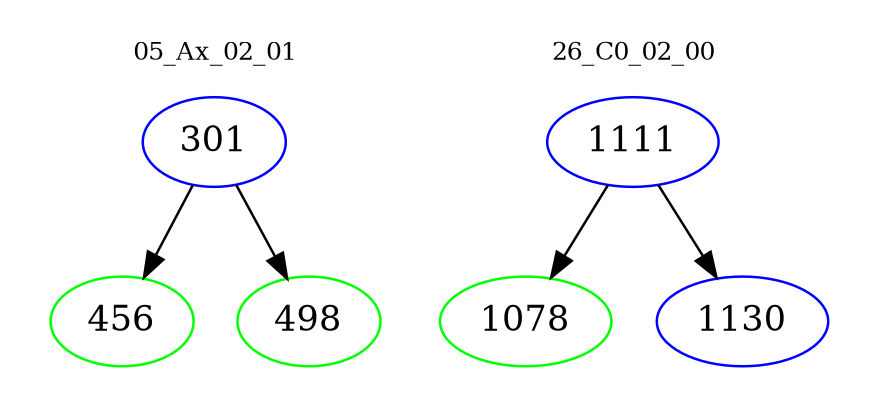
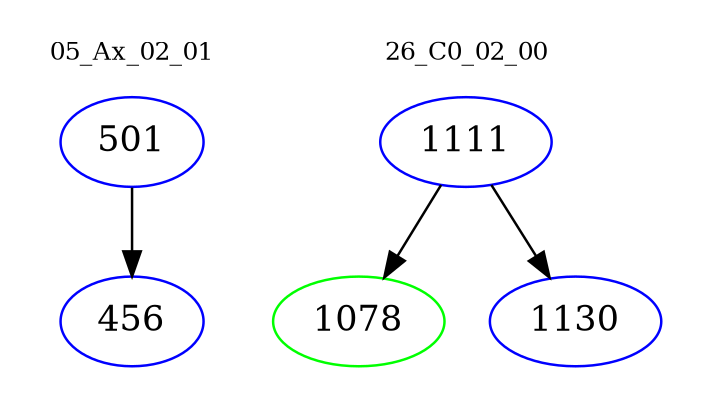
(214, 142) -> (132, 142)
(122, 321) -> (132, 321)
(309, 321) -> none
